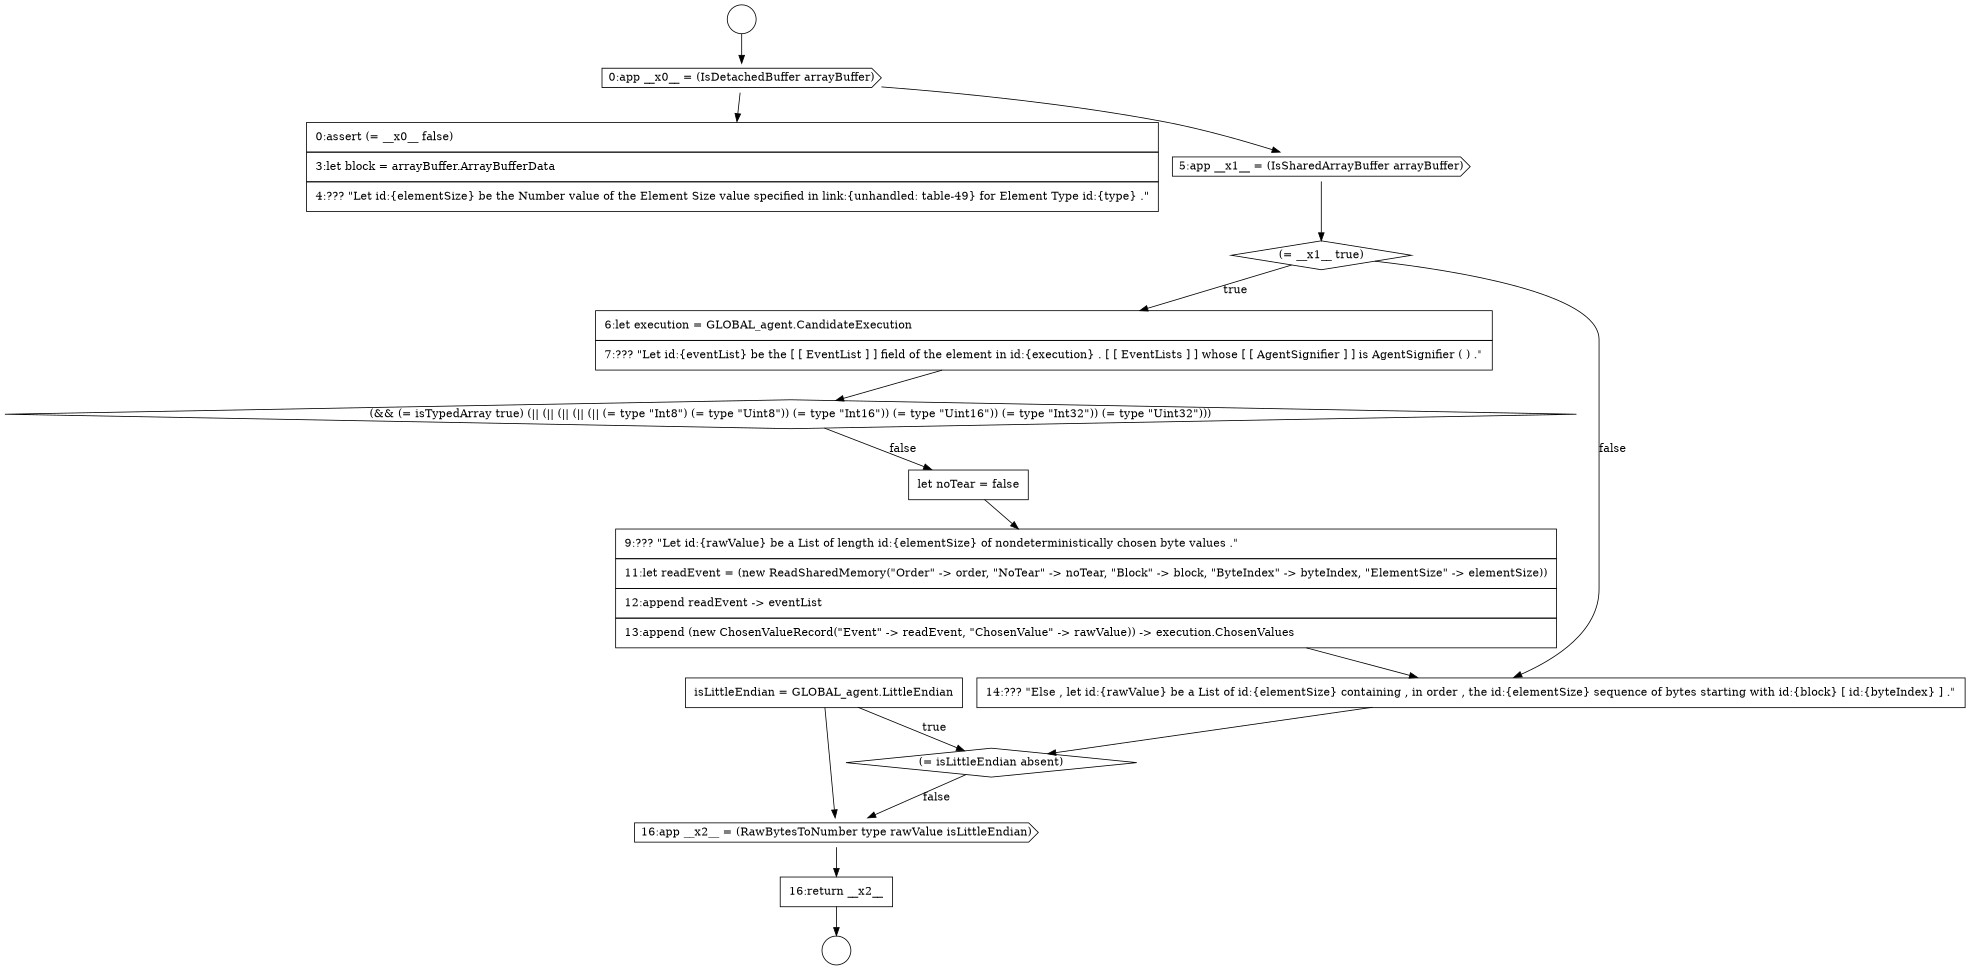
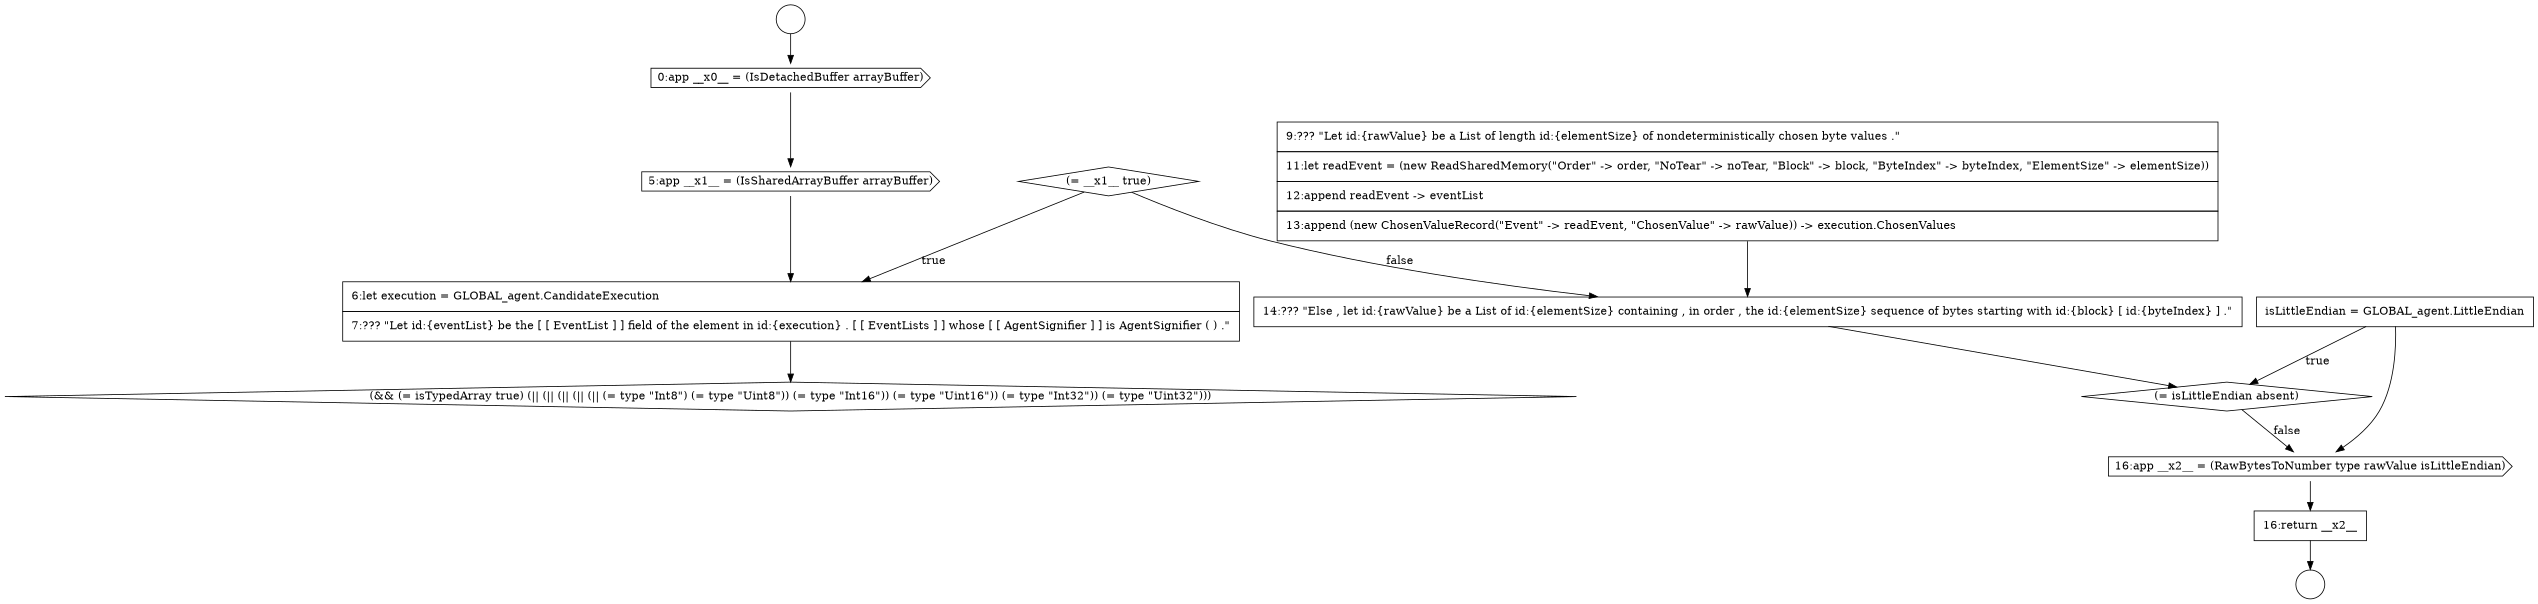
(732, 167) -> none
(1321, 207) -> (791, 235)
(968, 484) -> none
